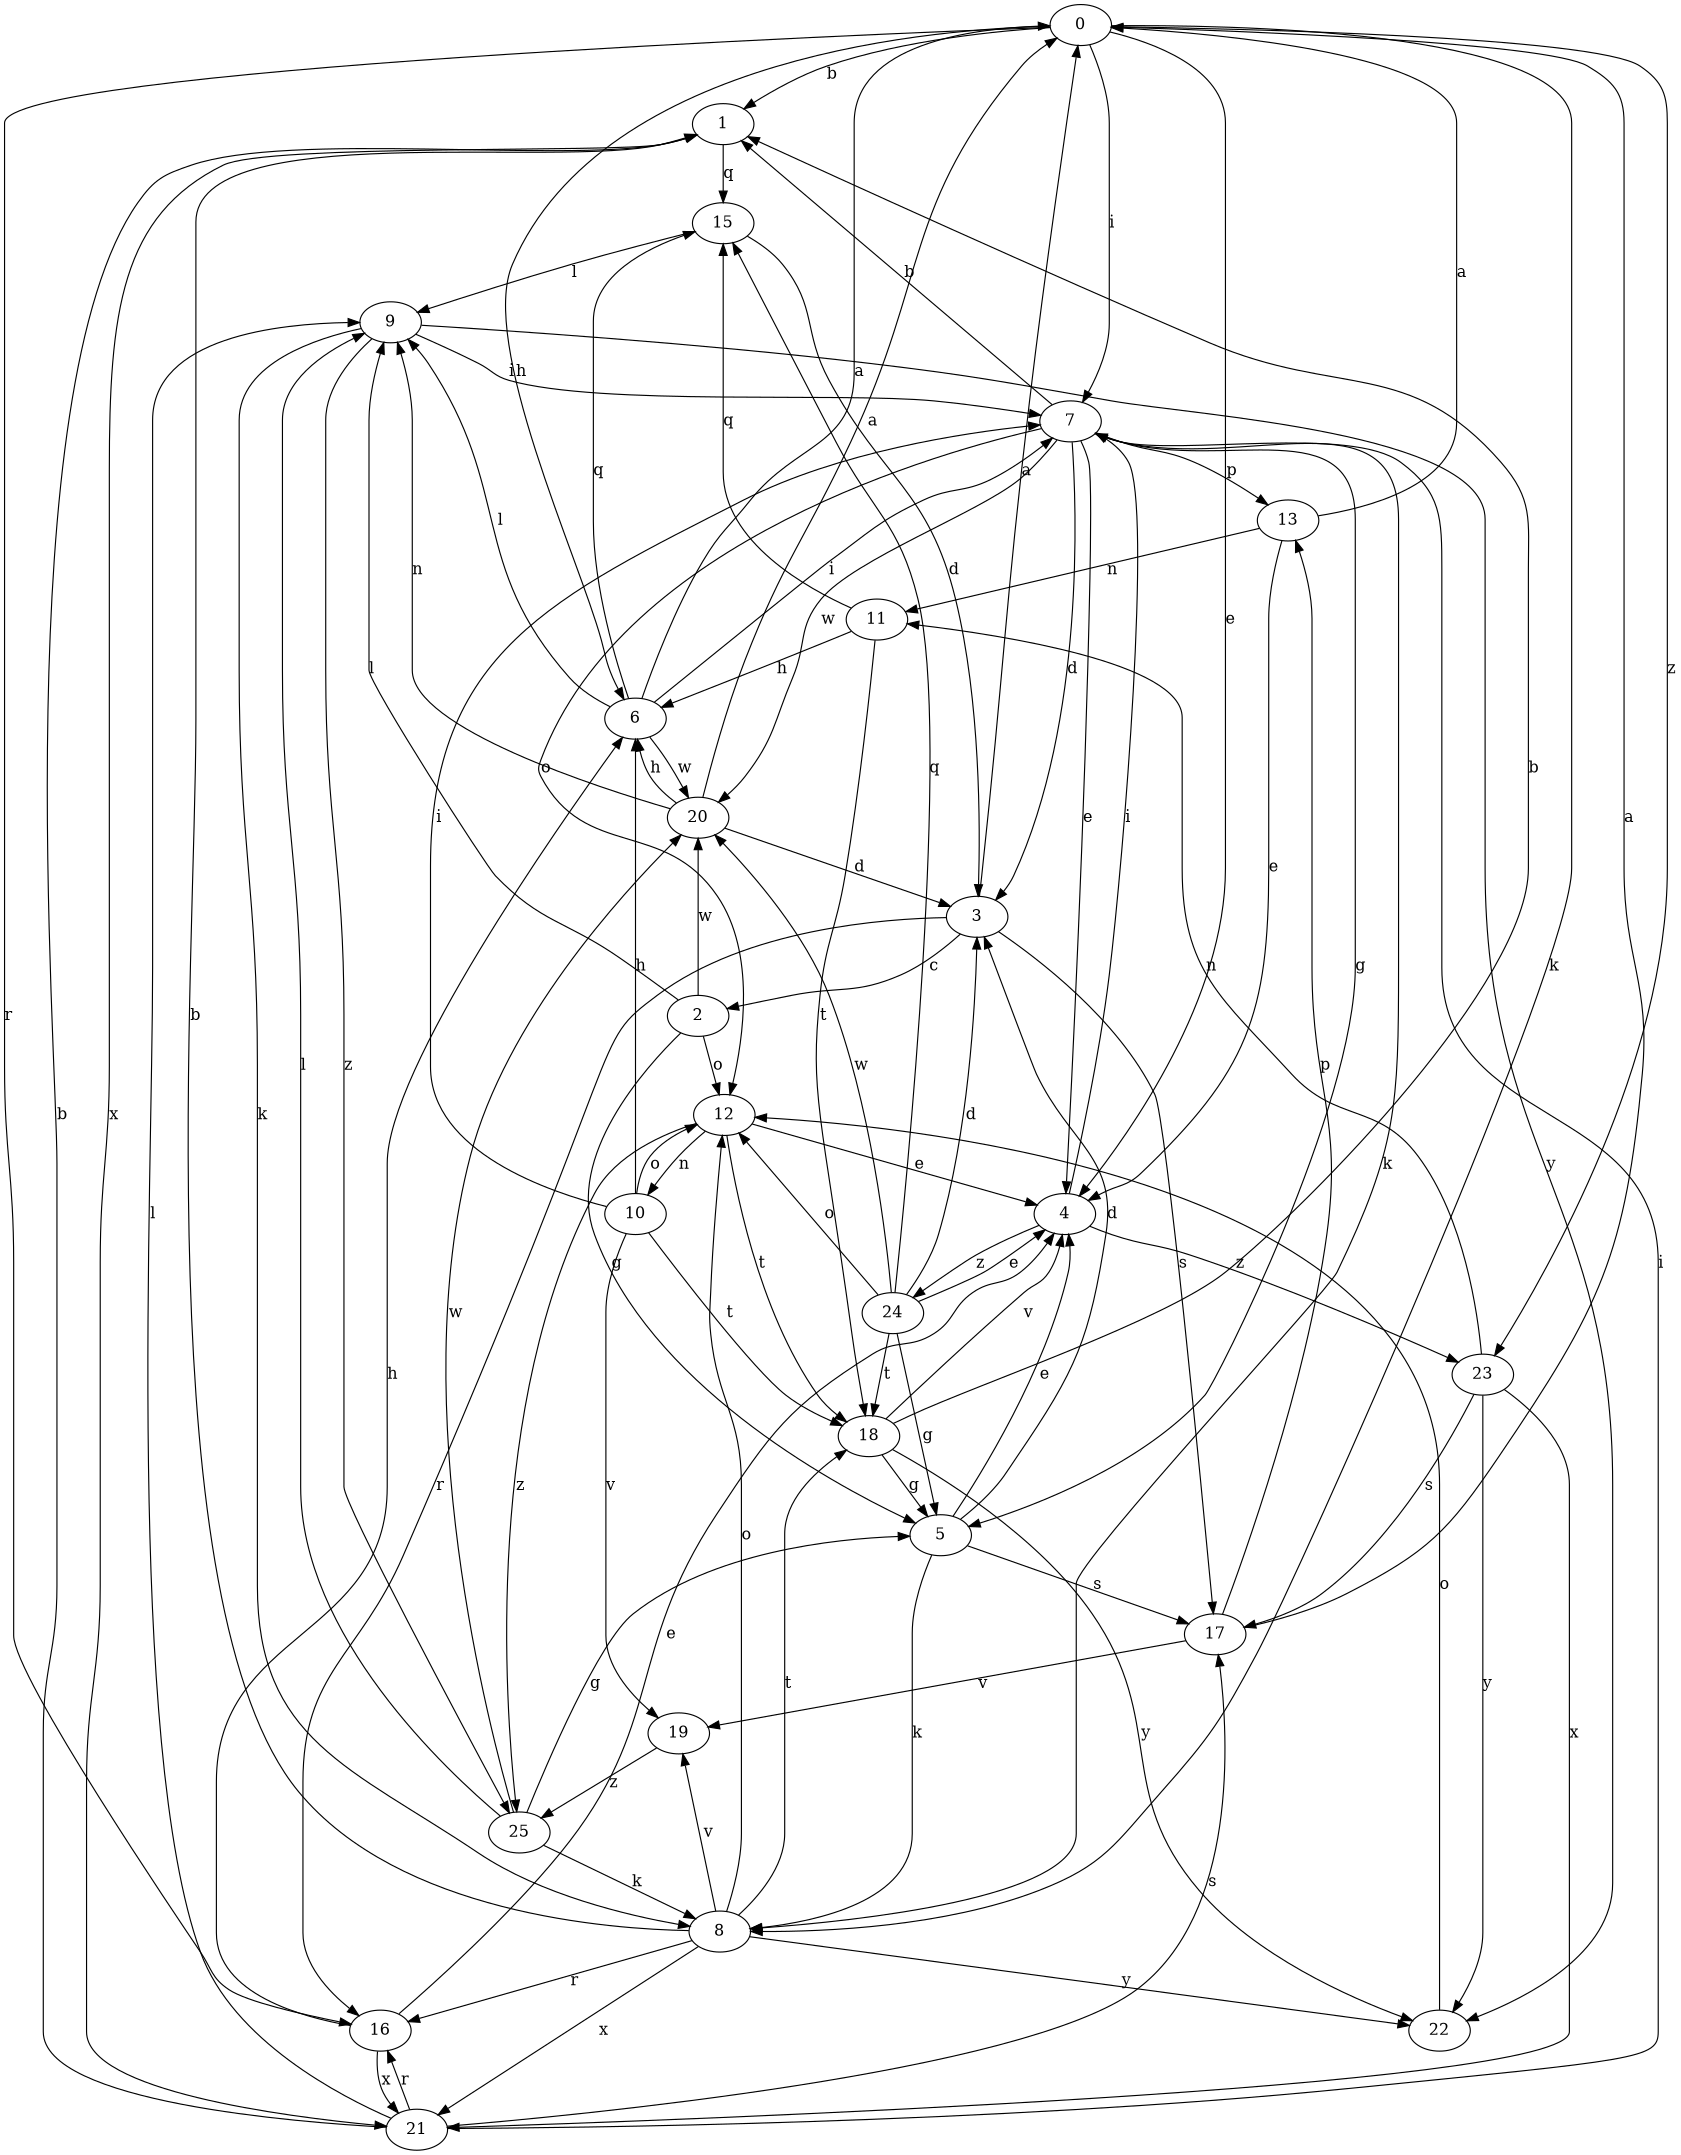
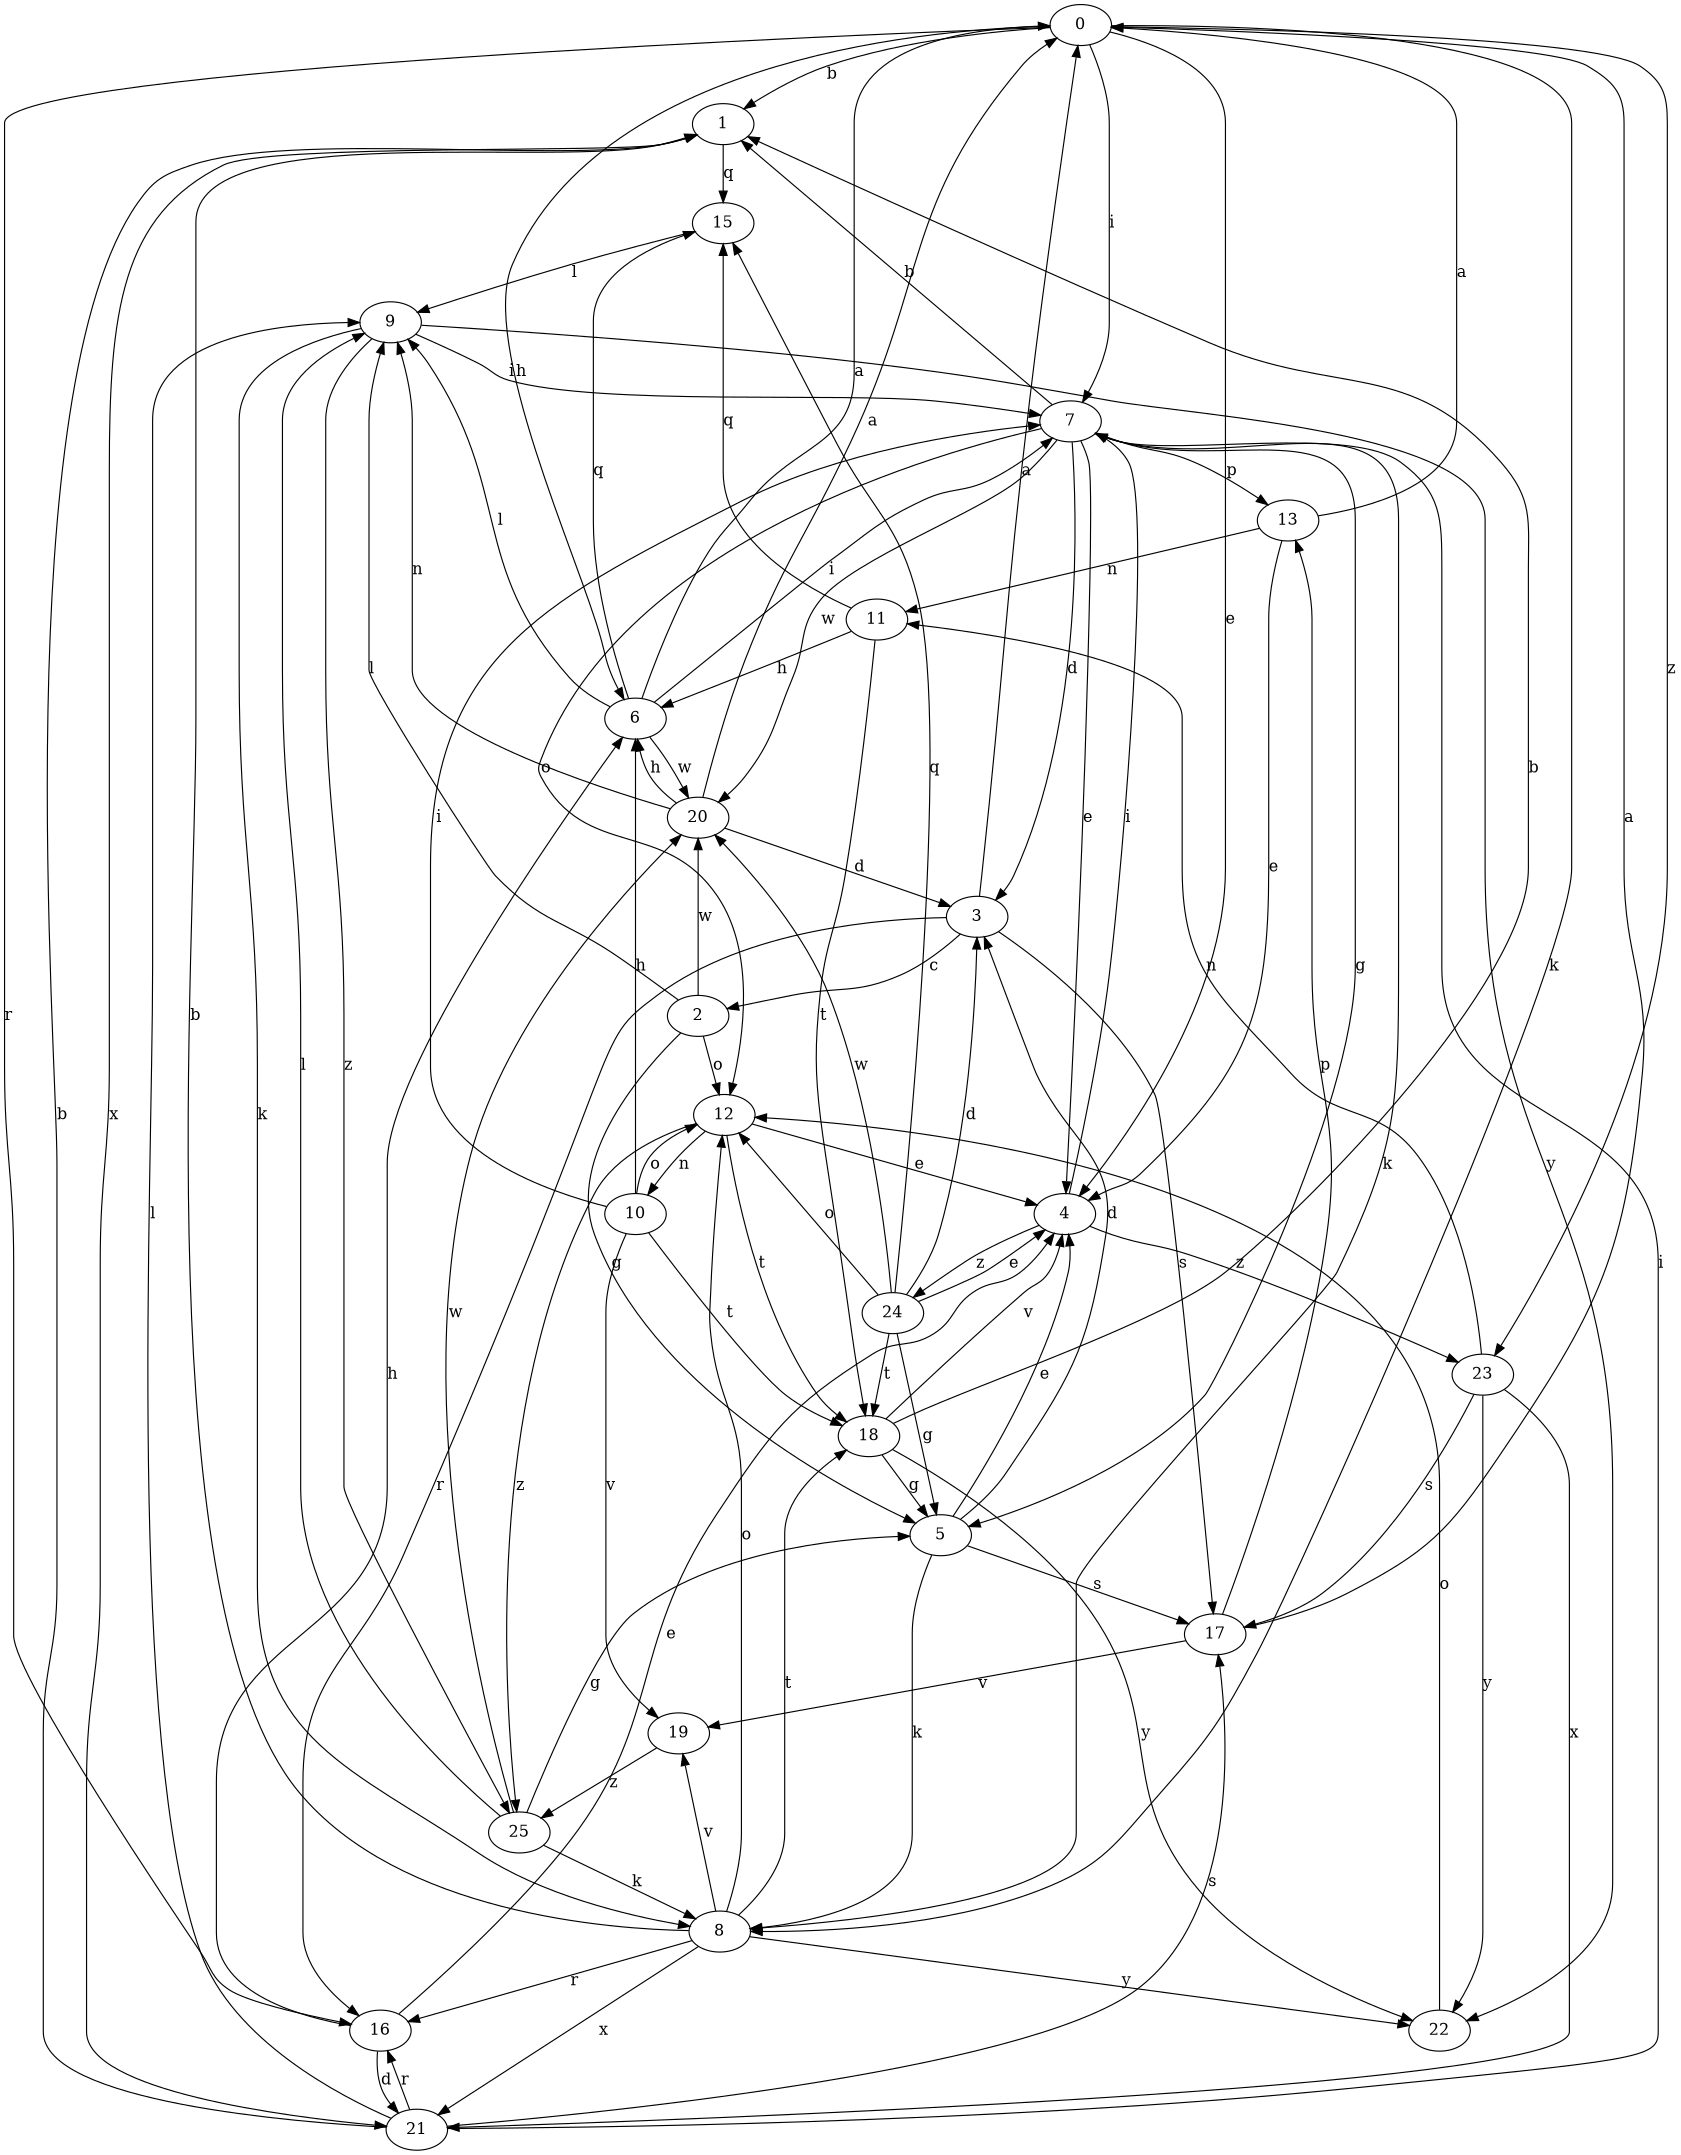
(924, 518) -> none
(387, 2080) -> (387, 2080)
